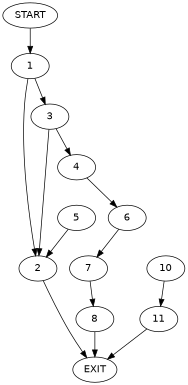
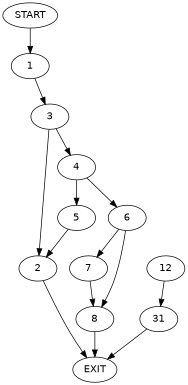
(25, 164) -> none
none -> (77, 189)
none -> (118, 267)
(166, 268) -> (166, 268)
(159, 319) -> (159, 319)
